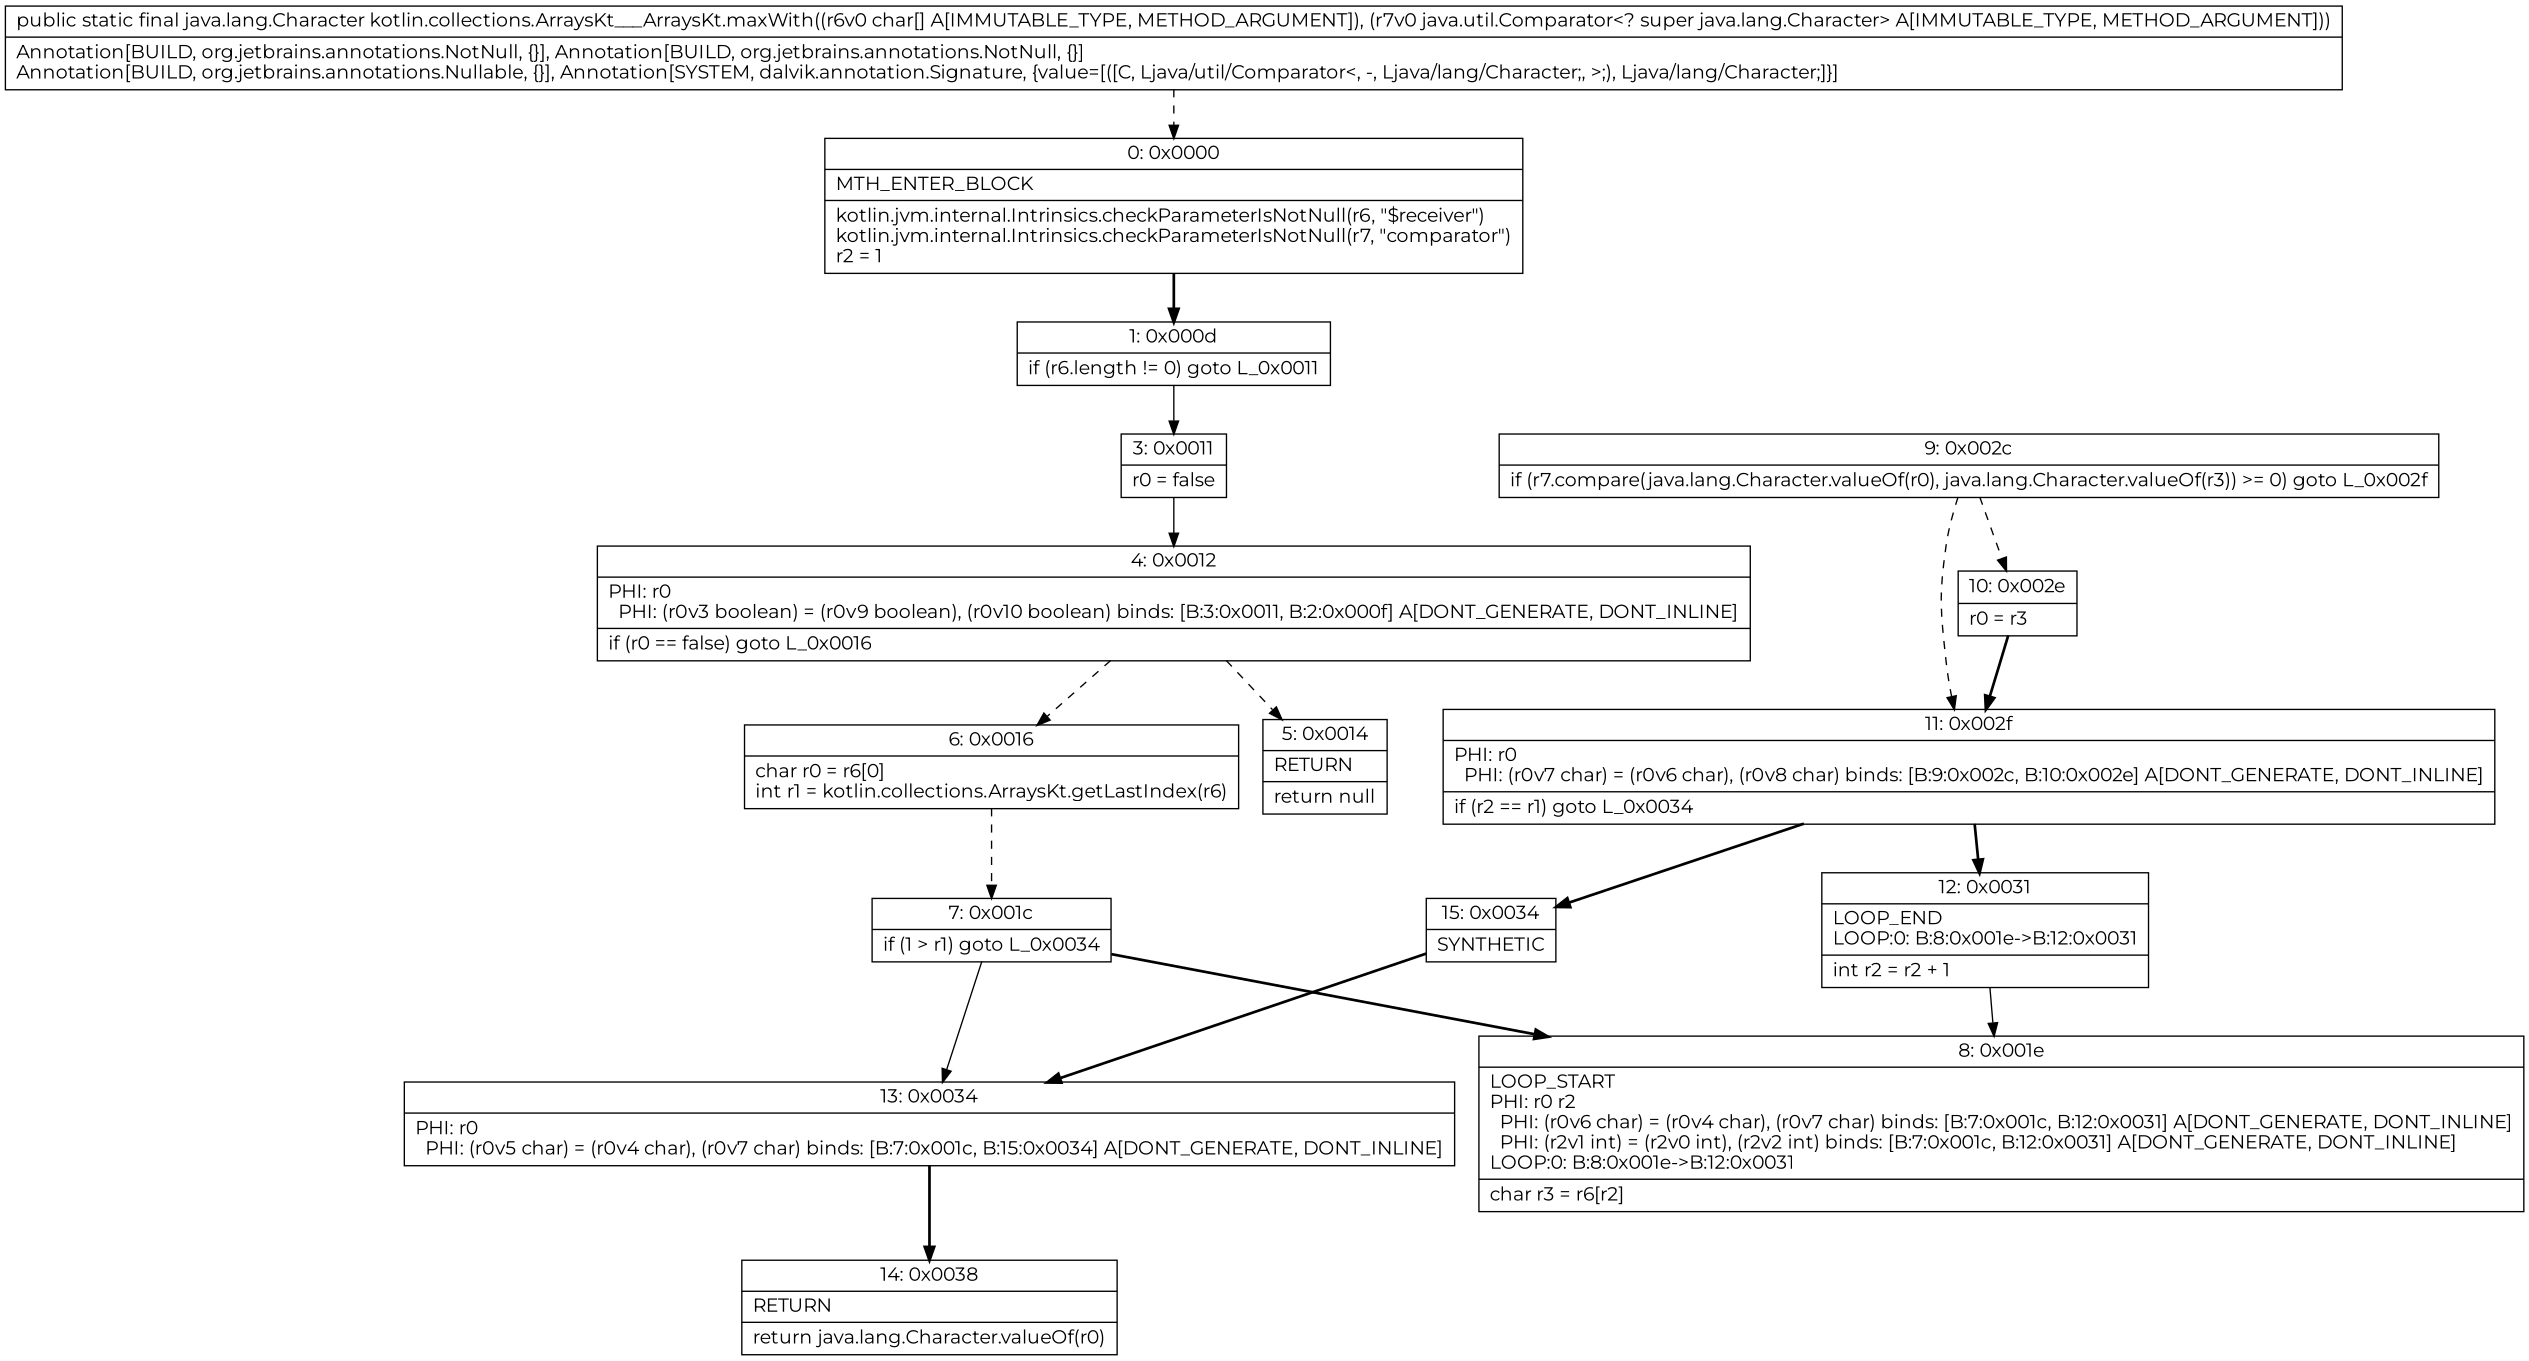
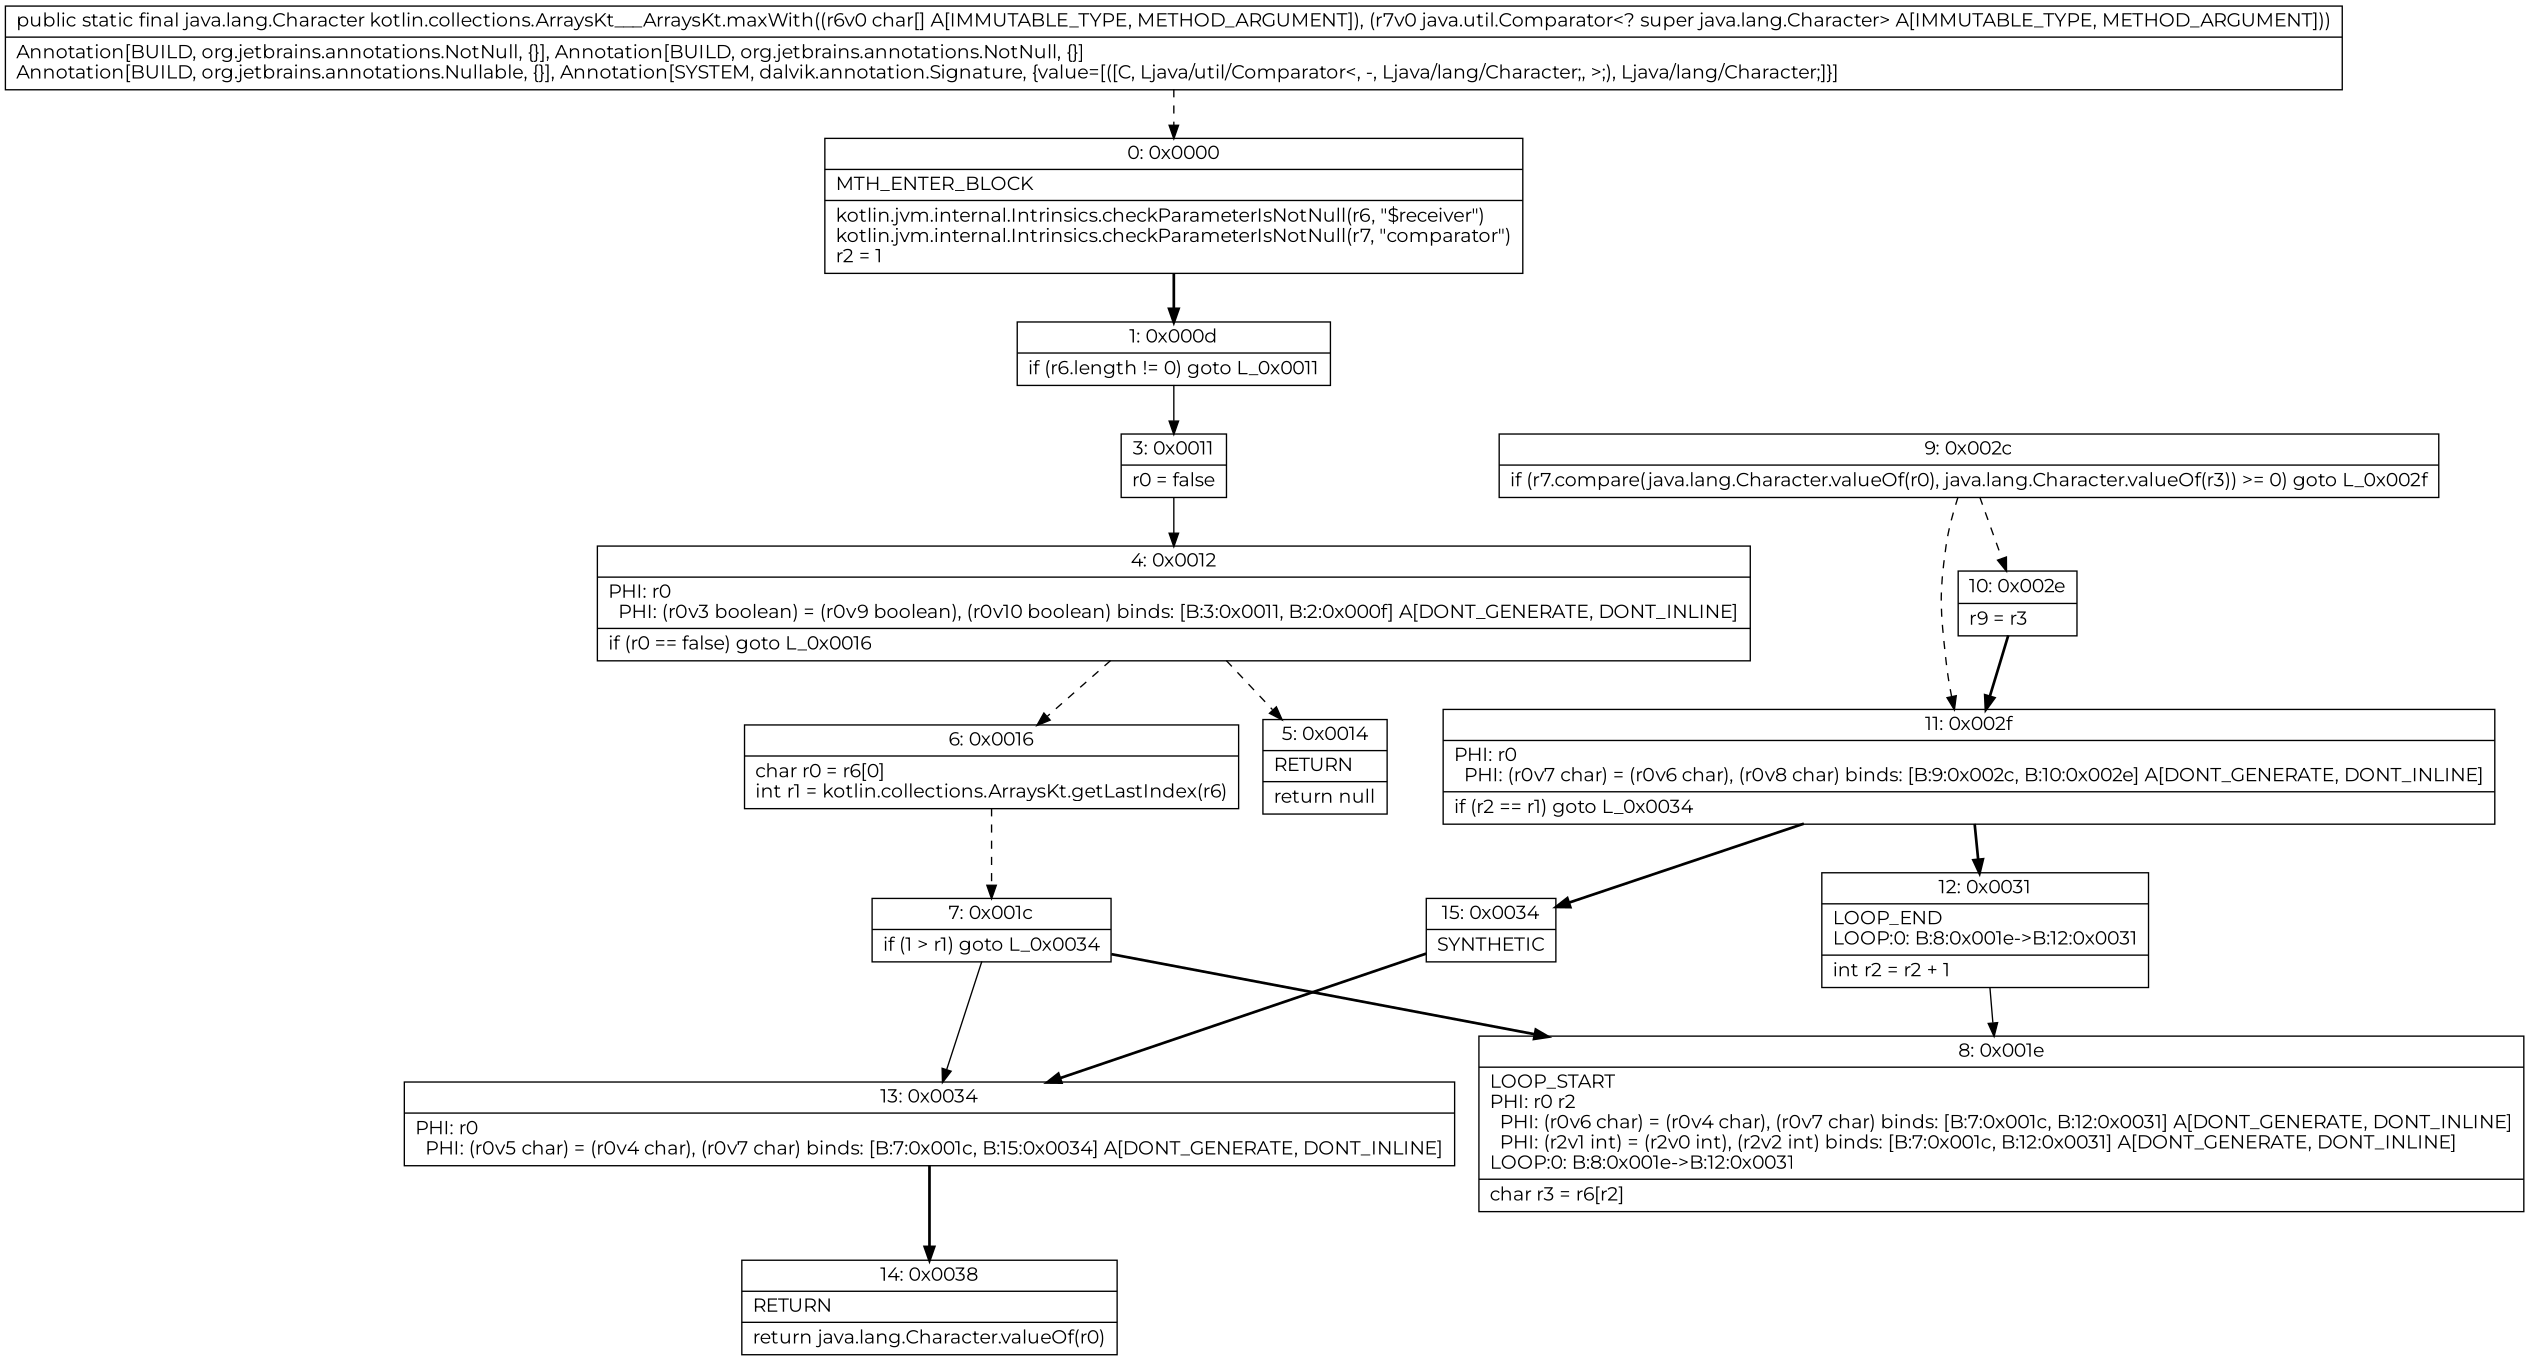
(1999, 619) -> (1999, 619)
